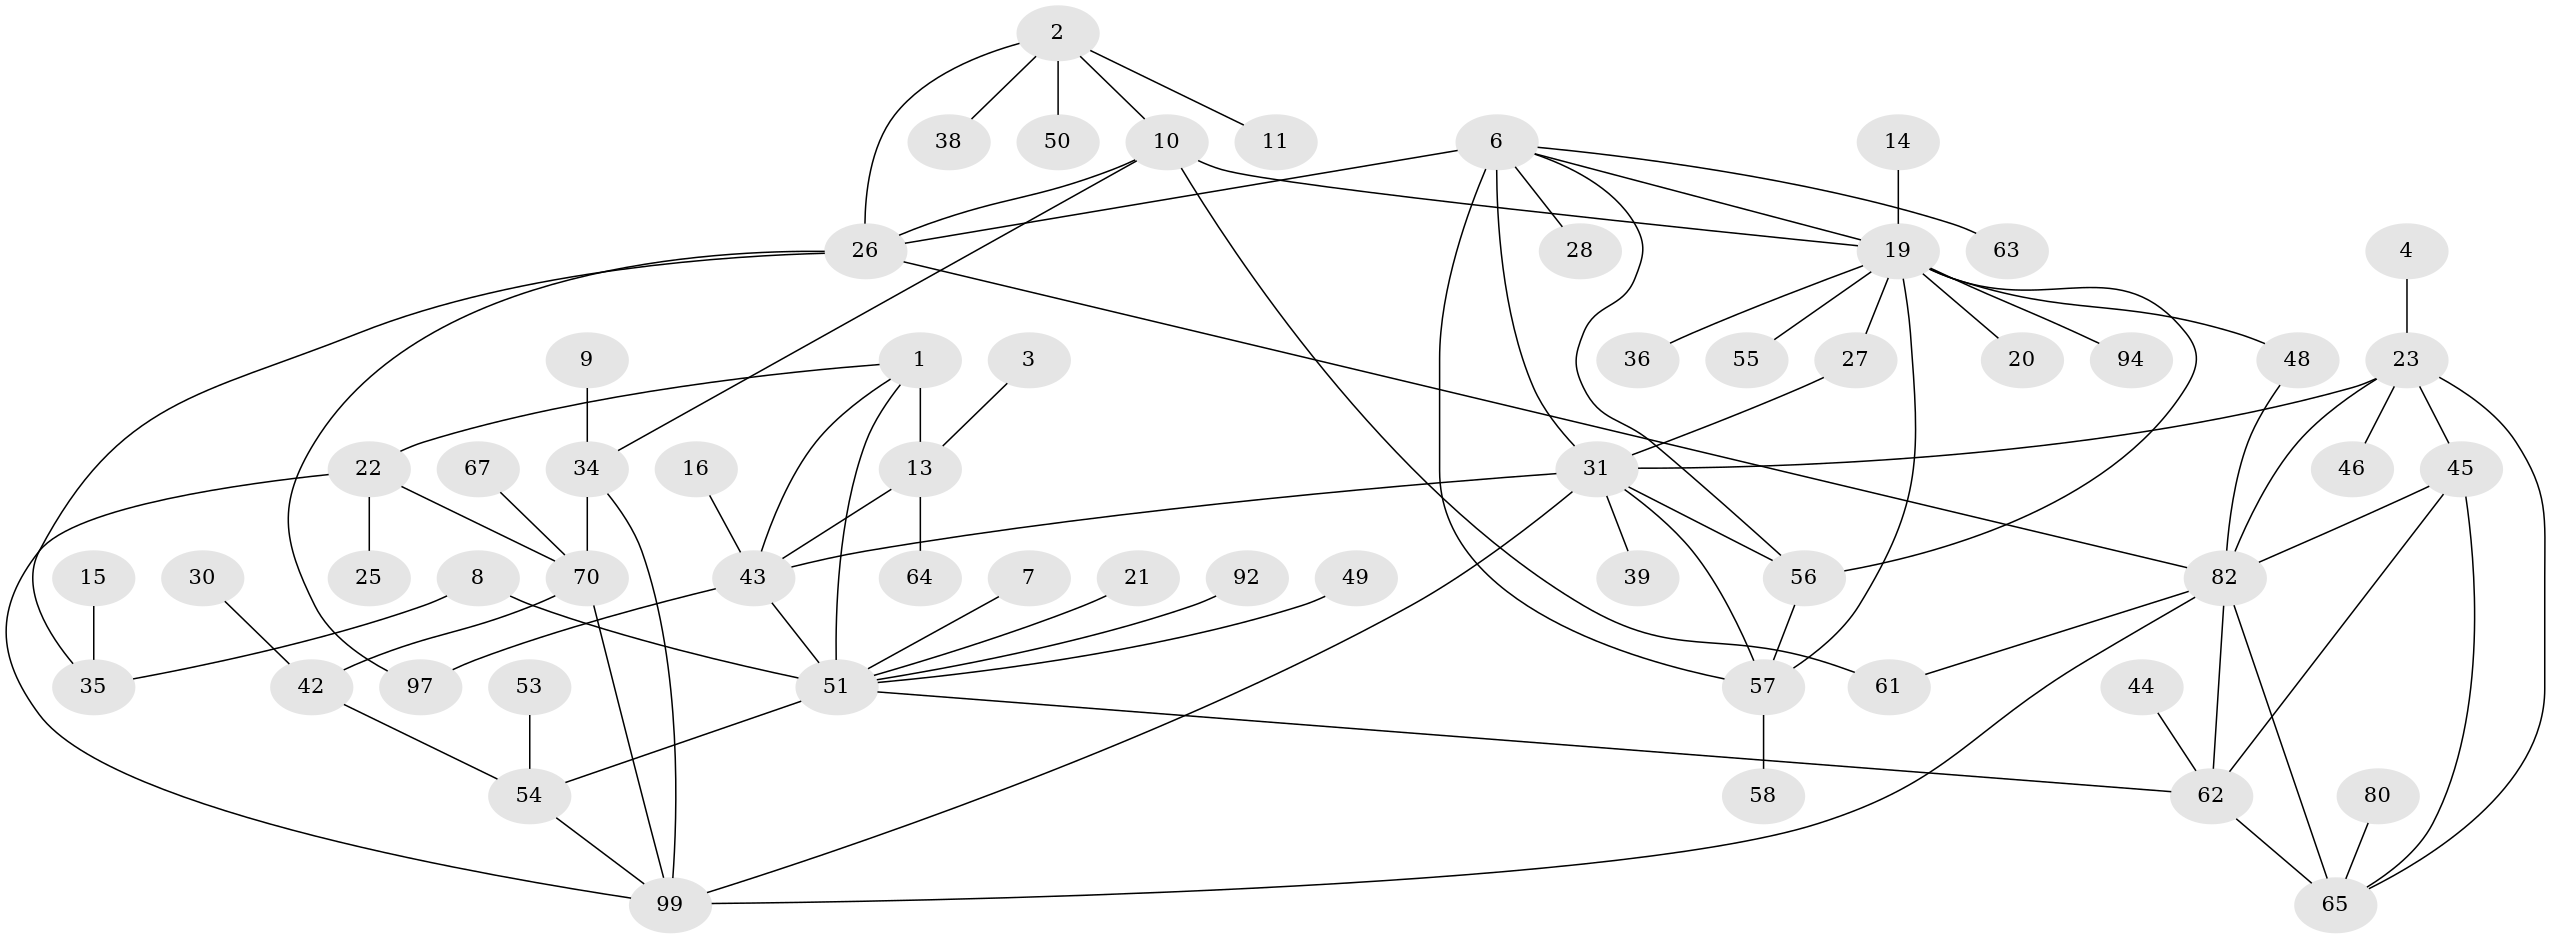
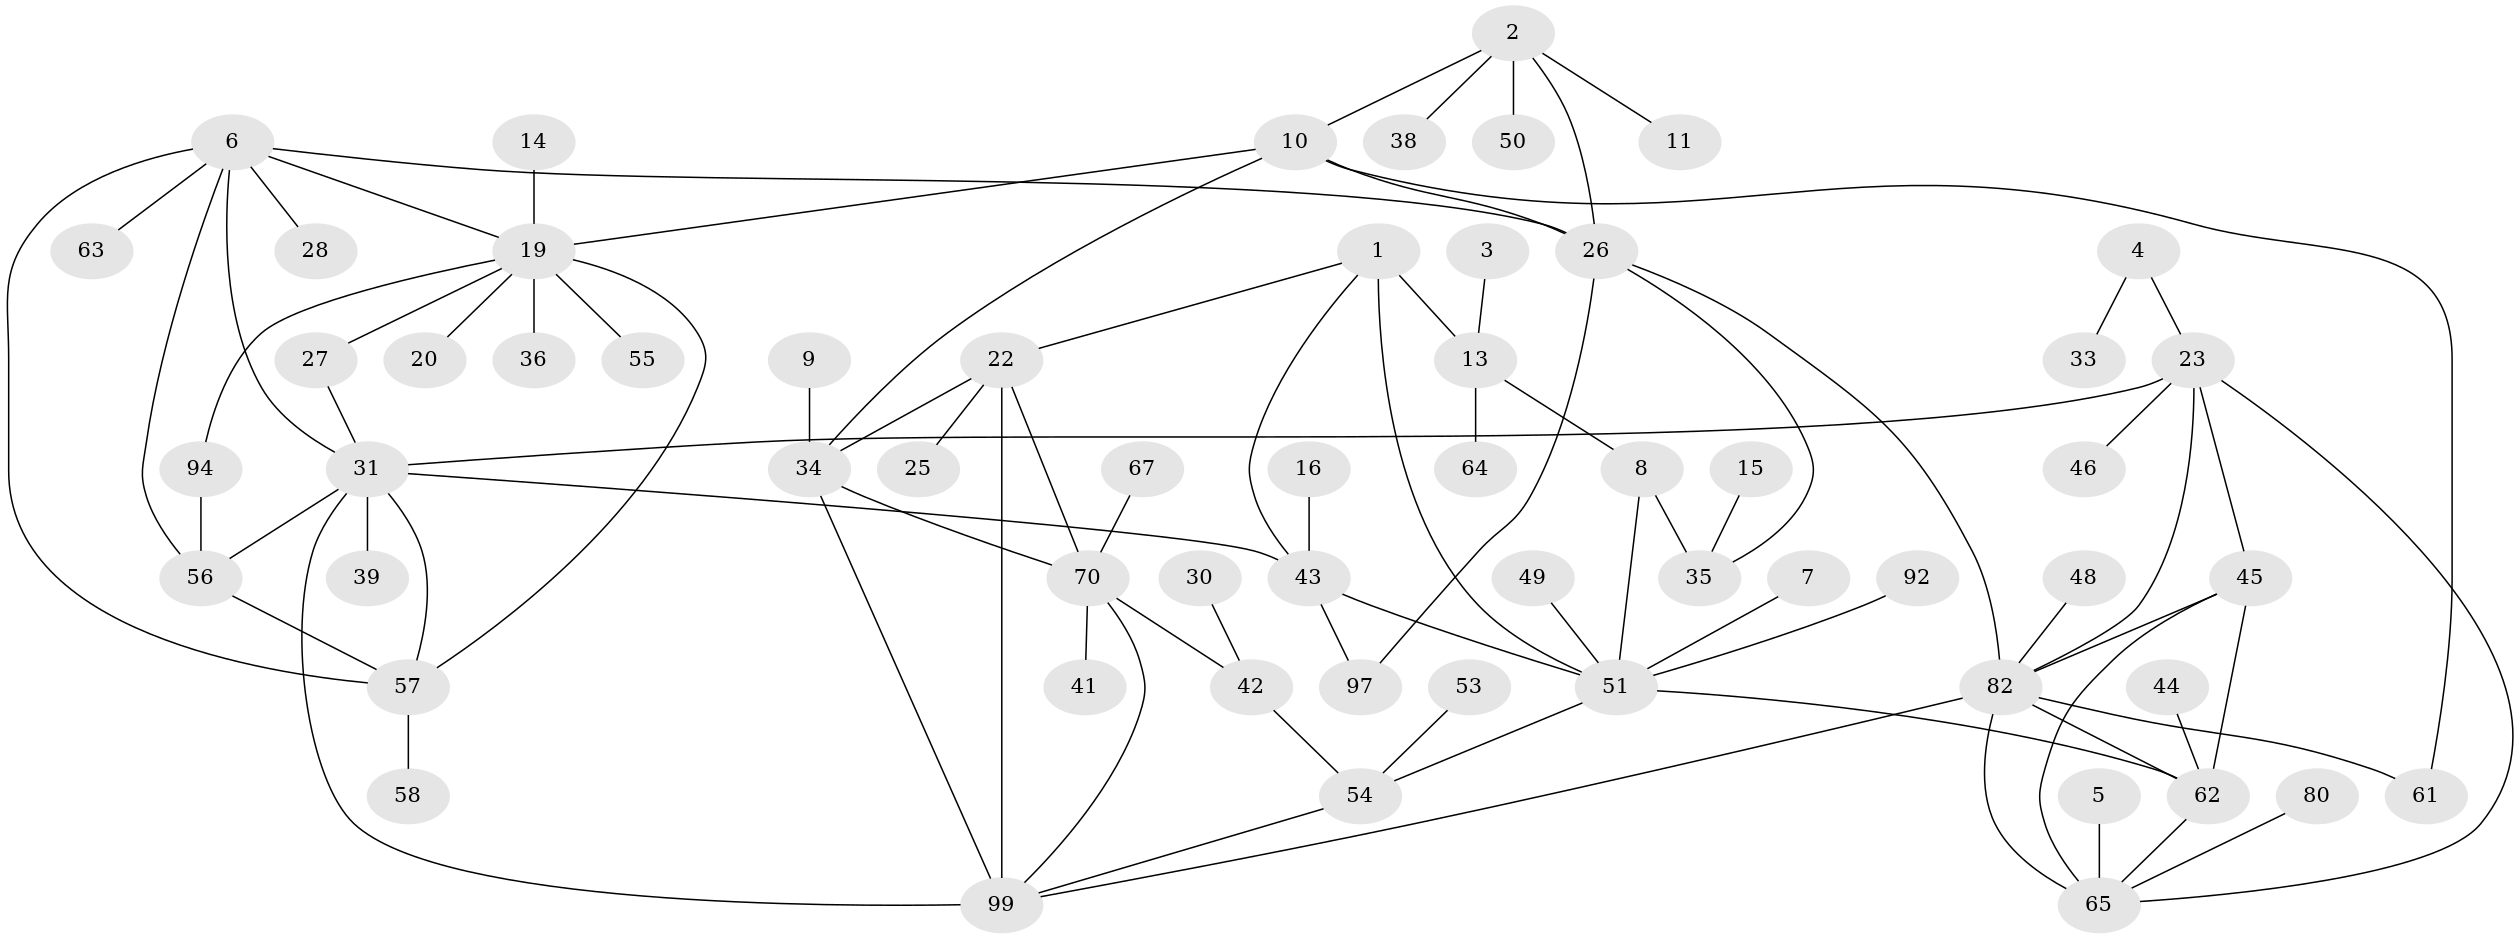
(2097, 307) -> none
none -> (2084, 360)
(2166, 413) -> (201, 524)
none -> (906, 415)
(834, 526) -> (1554, 411)
(1138, 578) -> none
none -> (1085, 687)
none -> (2099, 796)
